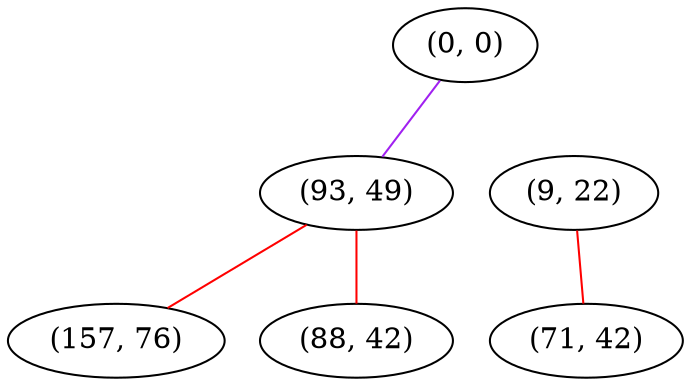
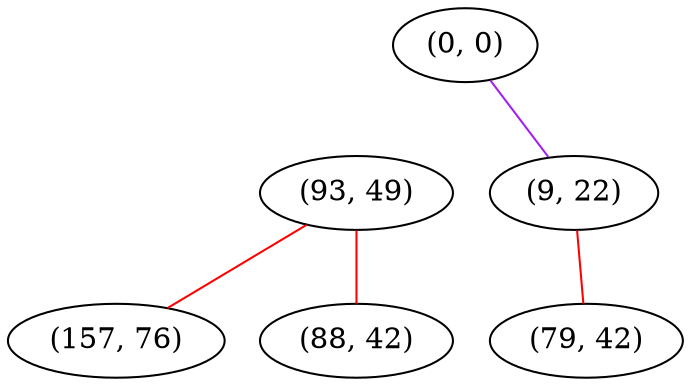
(411, 119) -> (519, 119)
(586, 341) -> (586, 341)
